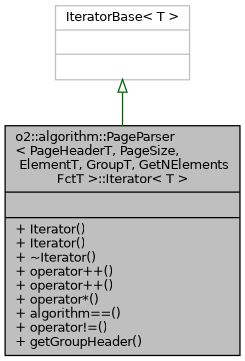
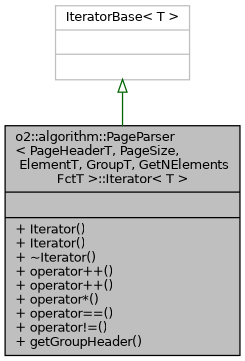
(68, 314) -> (64, 314)
